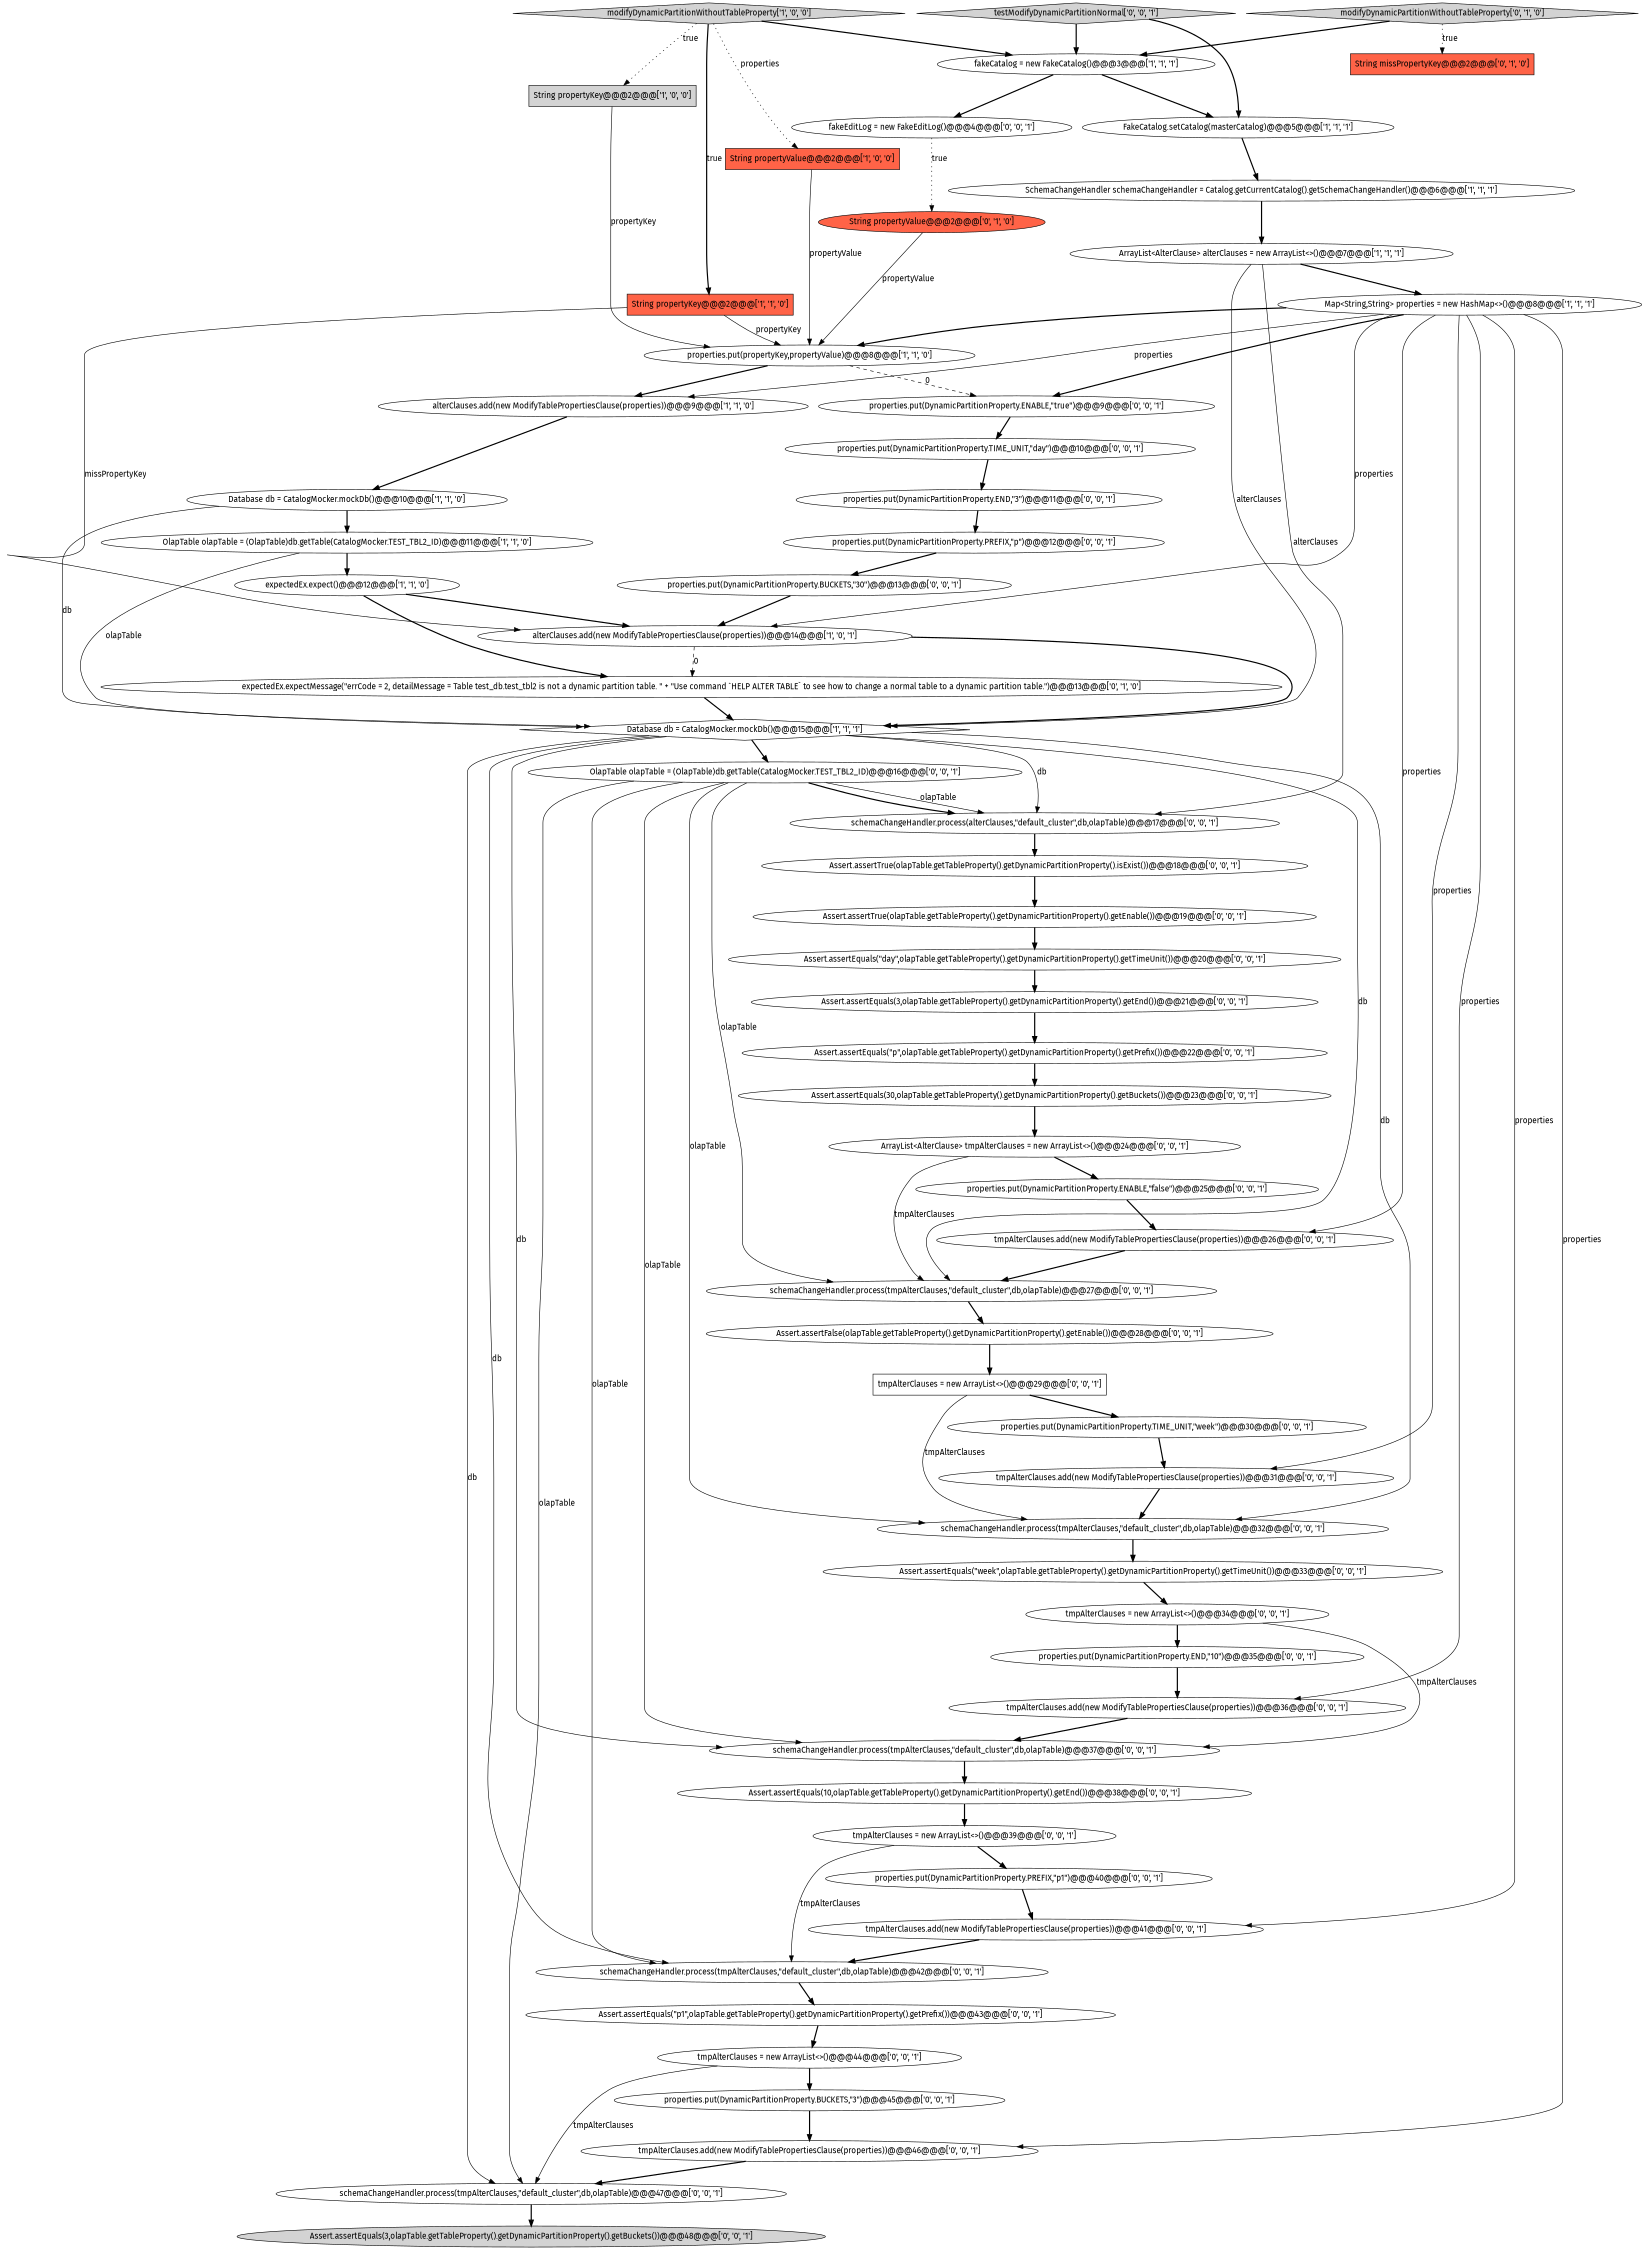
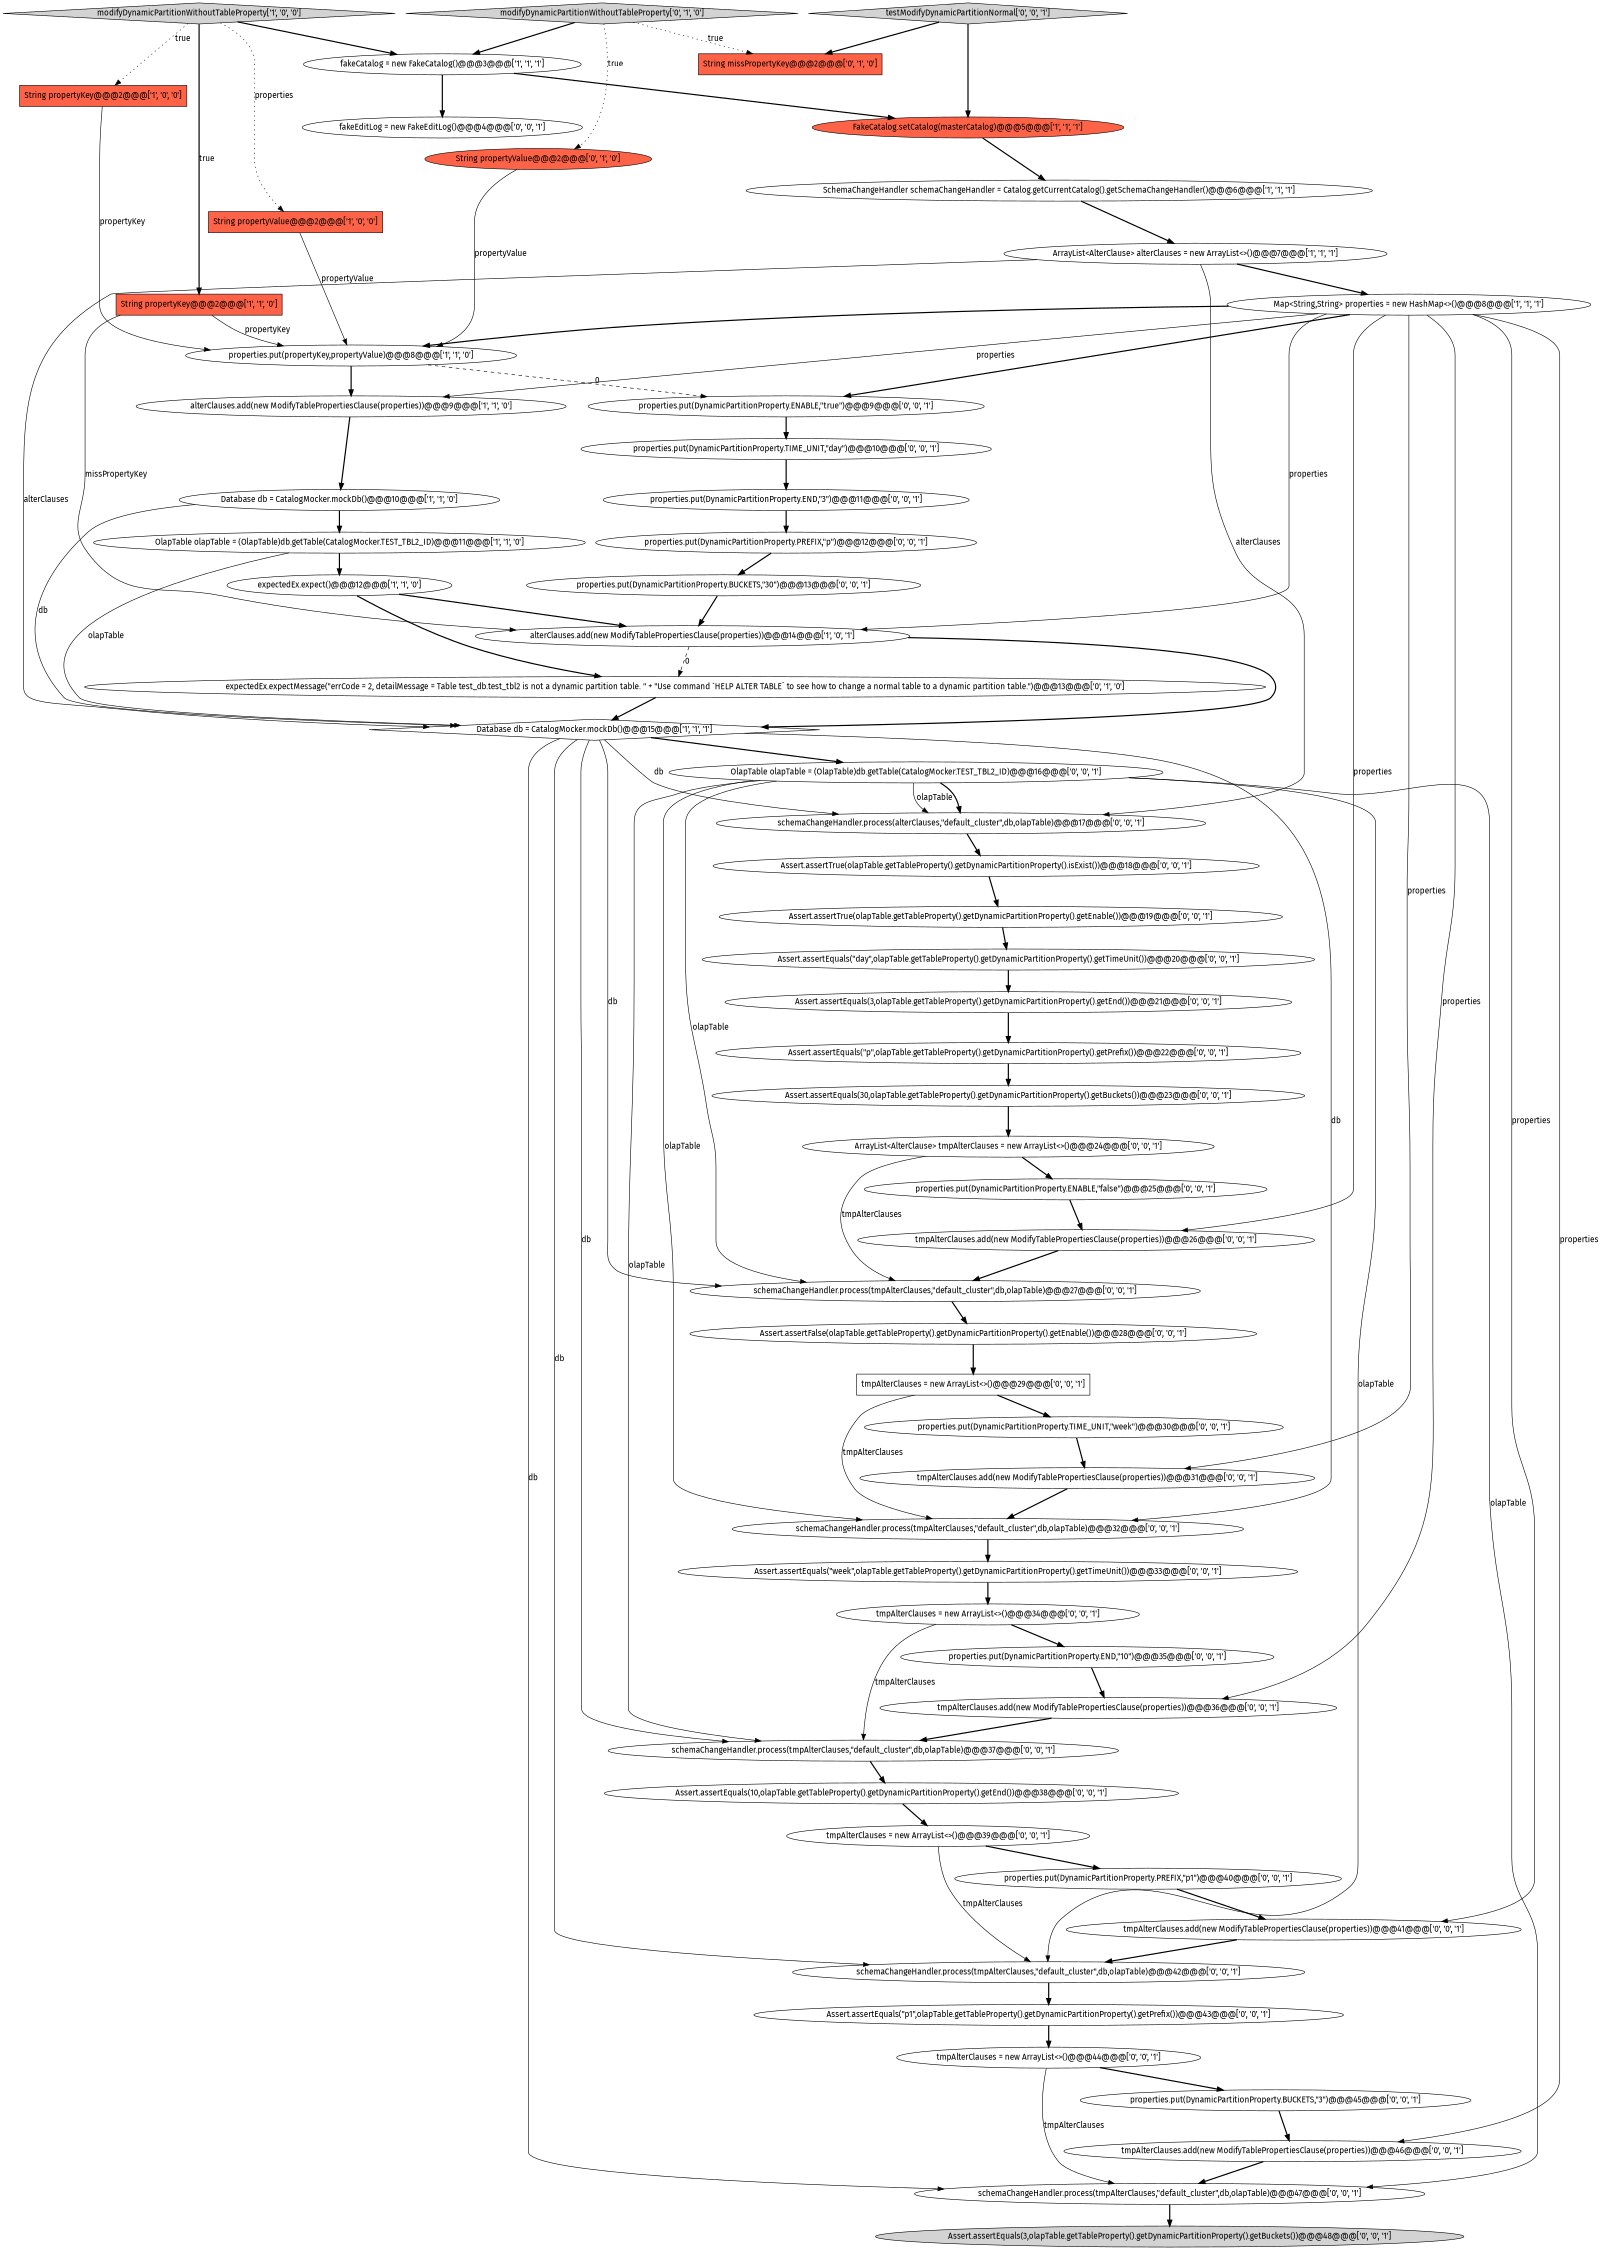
(1076, 36) -> (885, 37)
(612, 96) -> (103, 96)
(1238, 127) -> (968, 127)
(932, 172) -> (606, 88)
